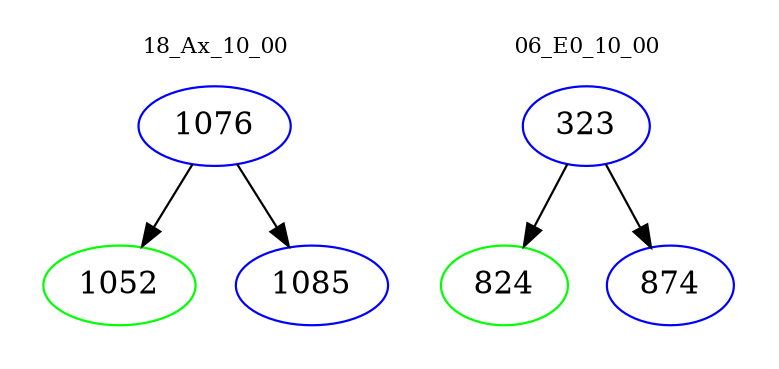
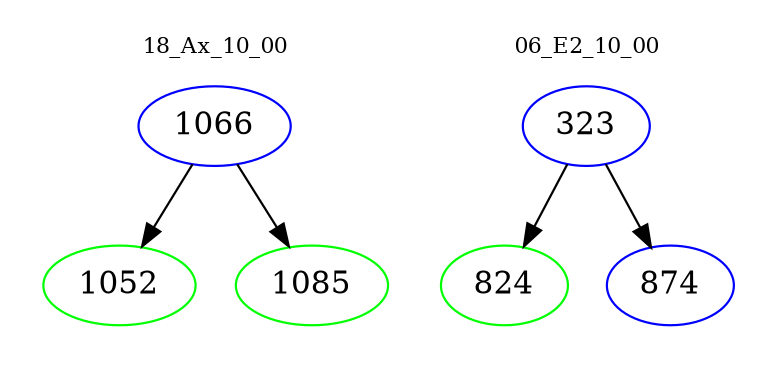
(587, 48) -> (587, 48)
(215, 126) -> (215, 126)
(312, 285) -> (312, 285)
